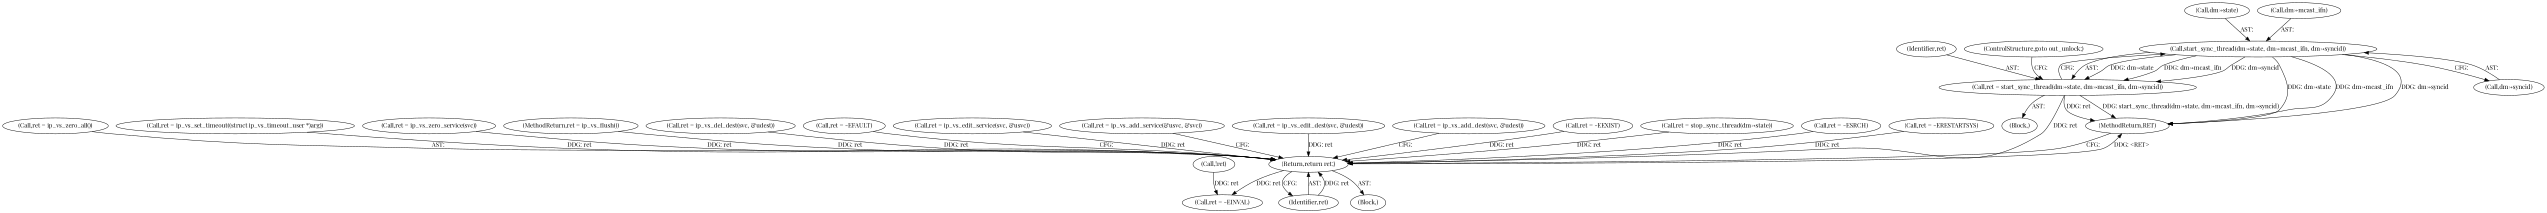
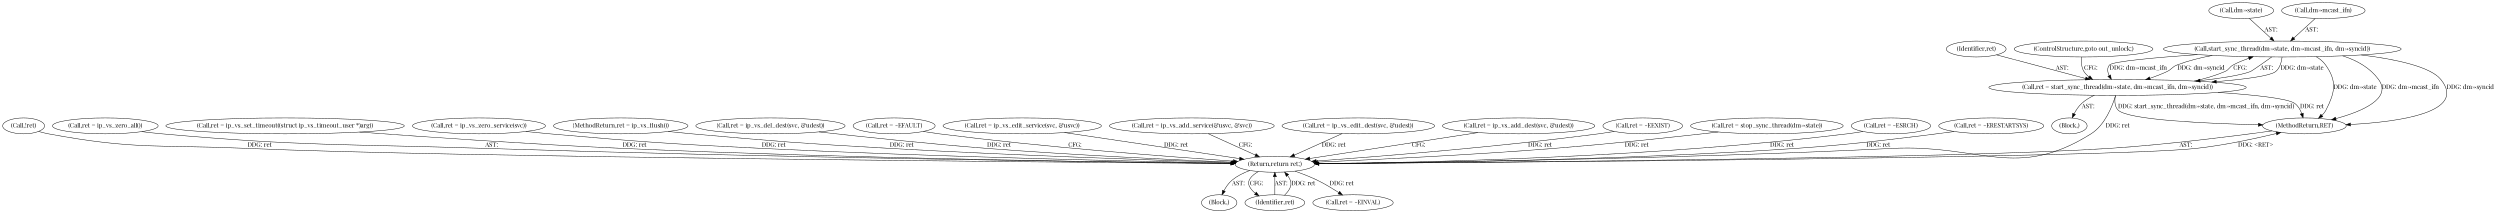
(2509, 87) -> none
(2094, 145) -> (2187, 145)
(1214, 182) -> (634, 157)
